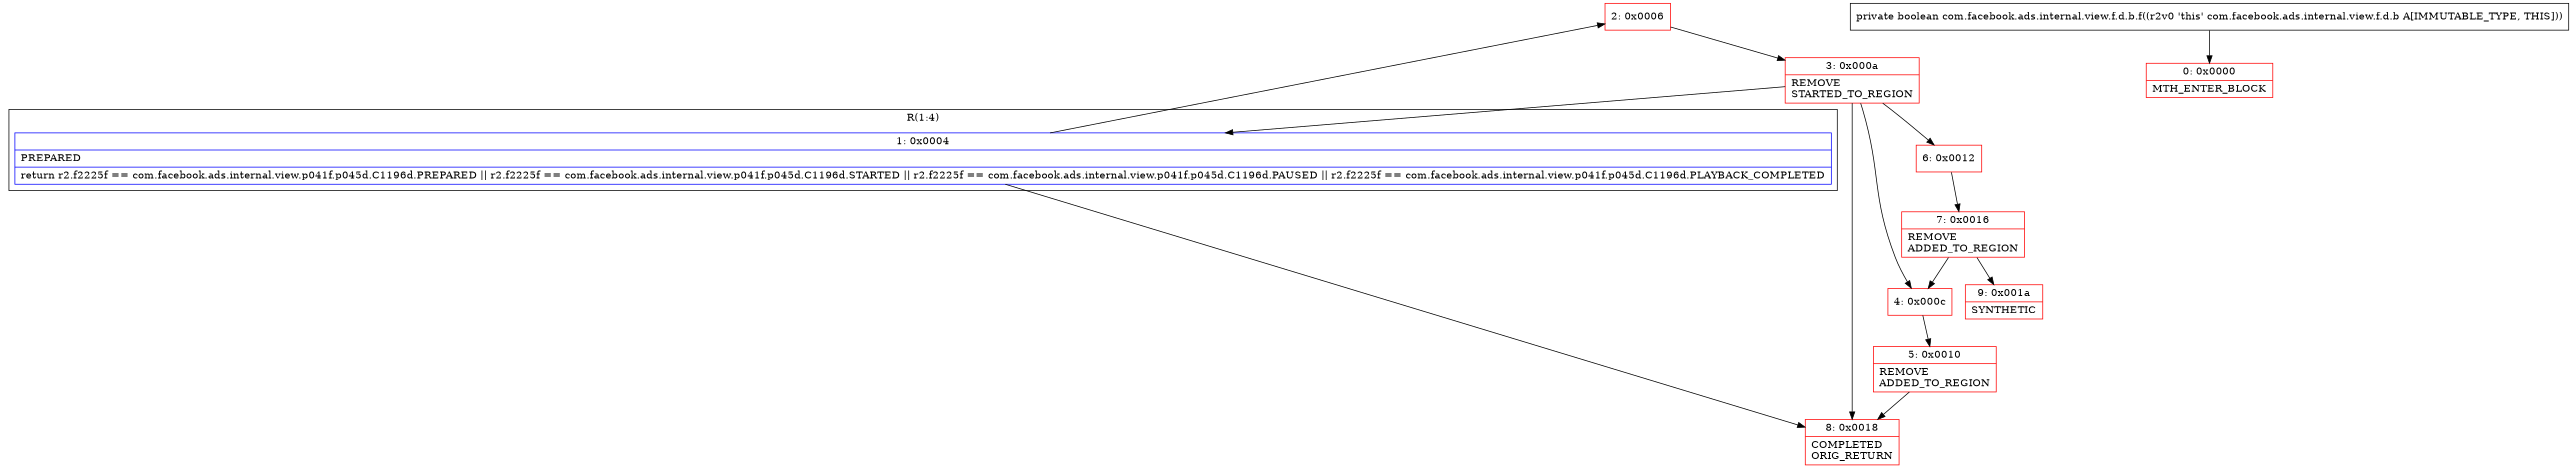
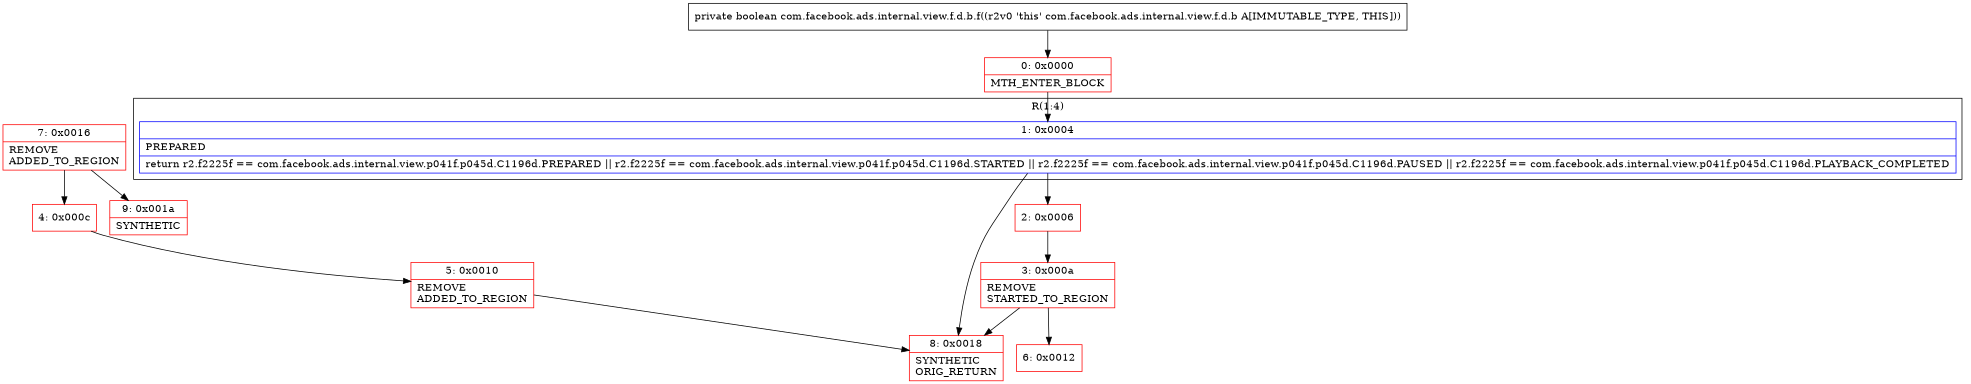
(1564, 105) -> (1048, 103)
(1954, 188) -> none
(1879, 194) -> none
(1847, 445) -> (948, 361)
